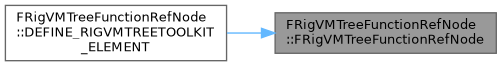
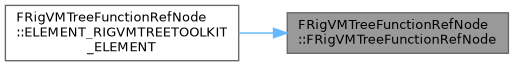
(116, 33) -> (122, 33)
